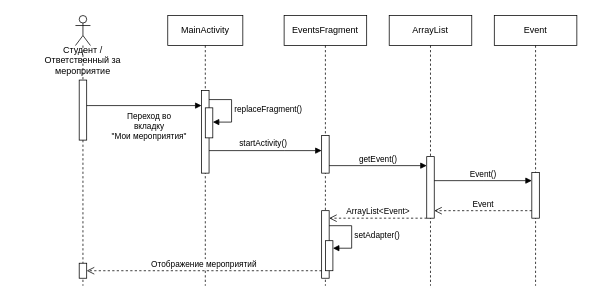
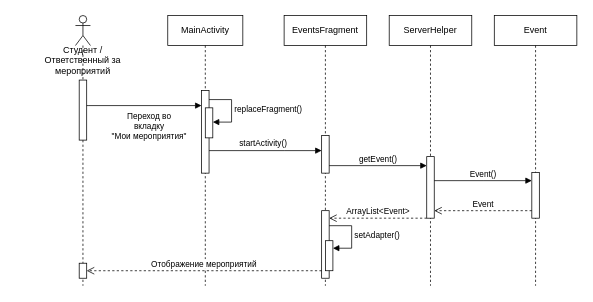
(430, 30) -> (430, 30)
(83, 60) -> (83, 60)
